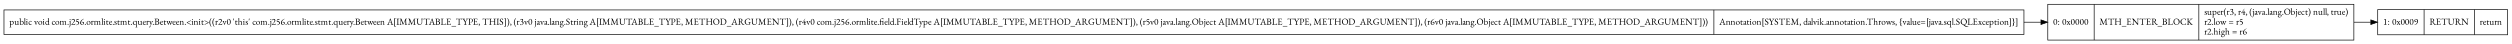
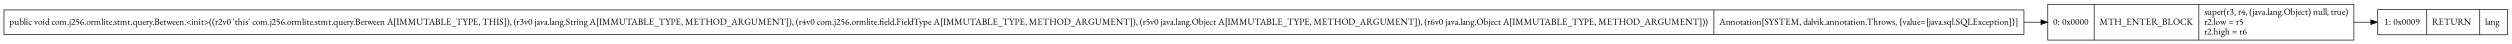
(2491, 22) -> (2492, 22)
